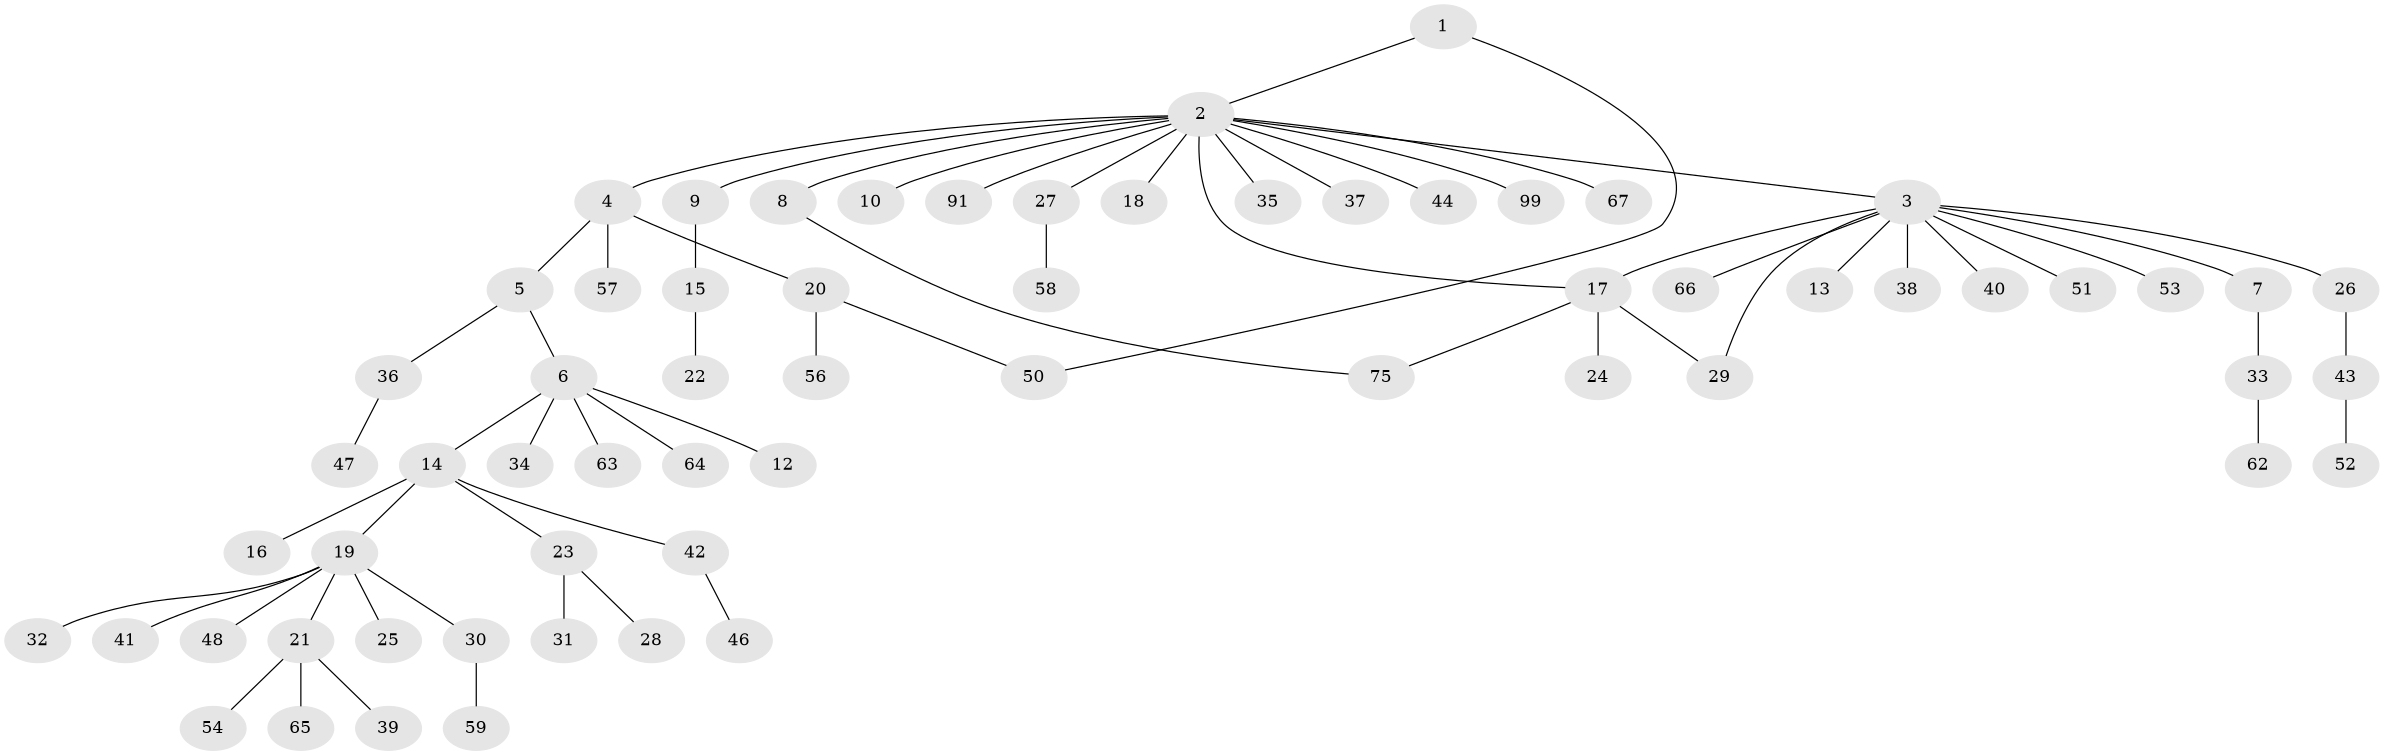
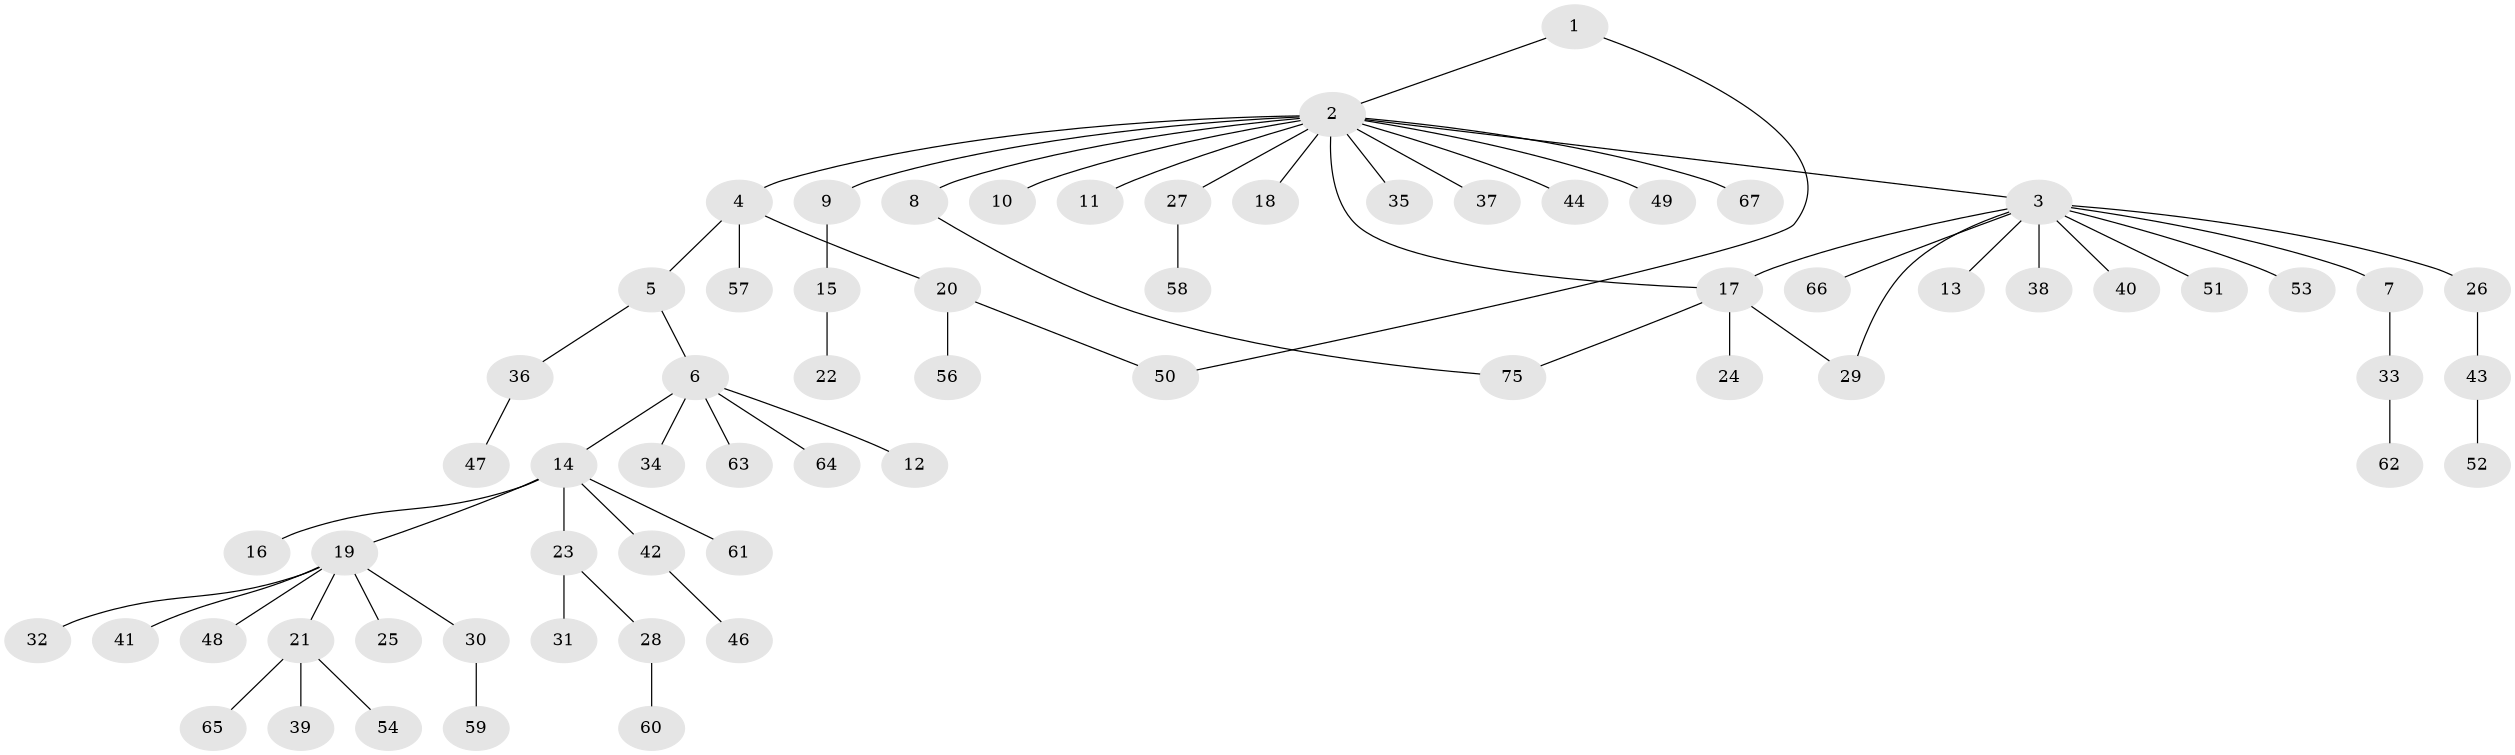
(959, 202) -> (1090, 202)
(1531, 202) -> (1663, 202)
none -> (739, 553)
none -> (652, 728)
